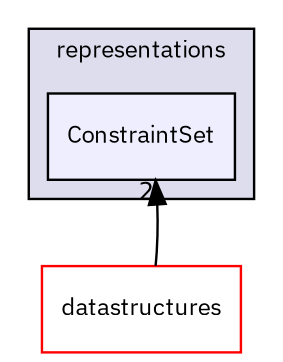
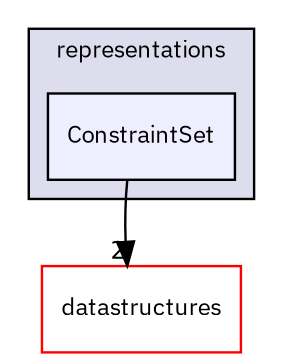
(157, 235) -> (125, 214)
